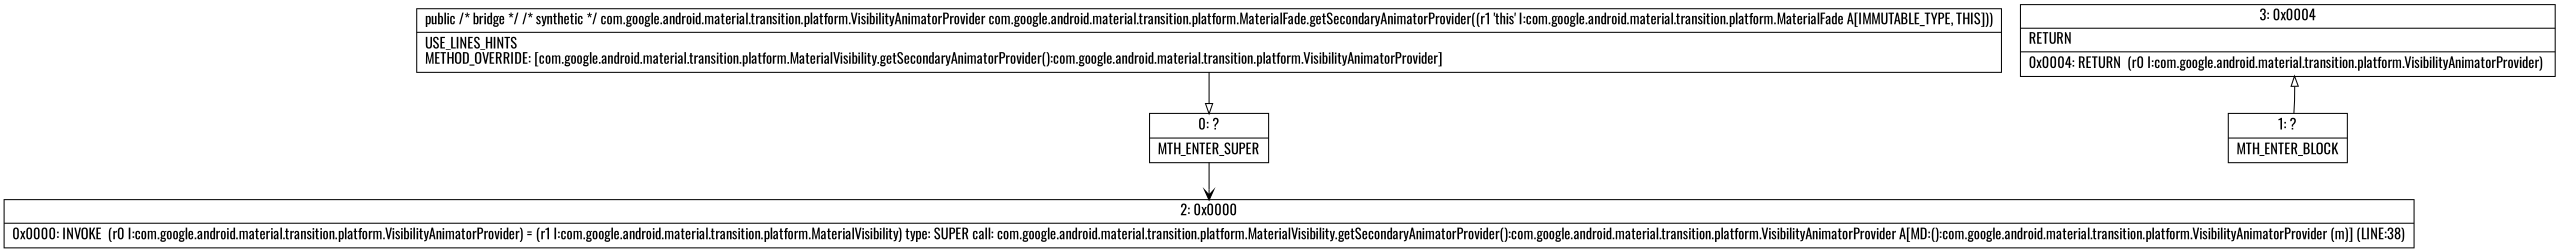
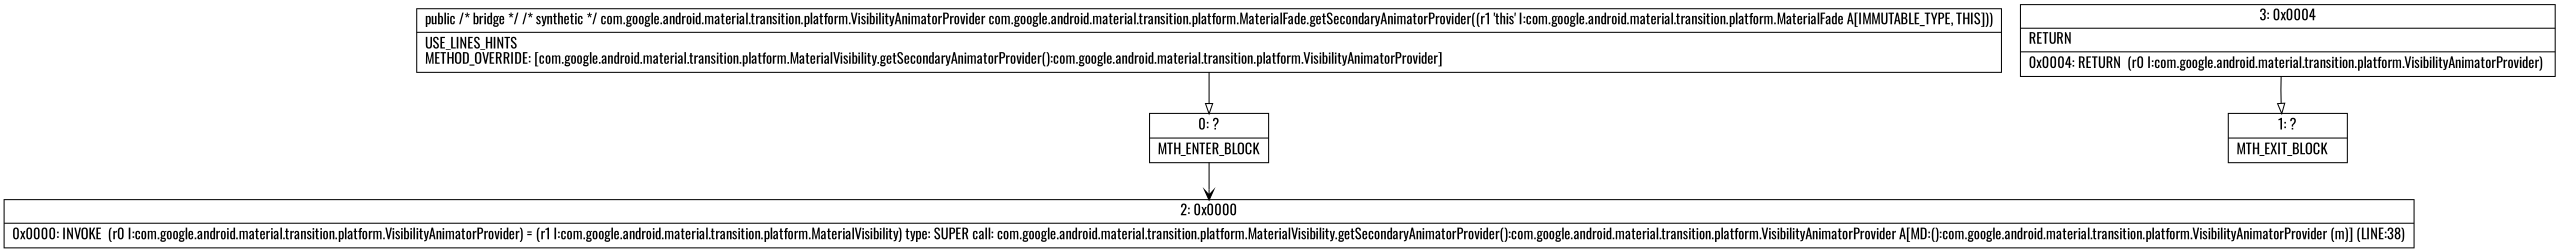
(2295, 100) -> (2281, 90)
(1209, 150) -> (1209, 150)
(2288, 150) -> (2282, 150)
